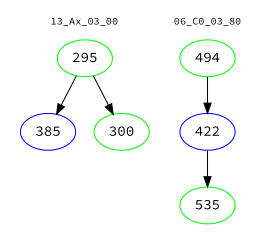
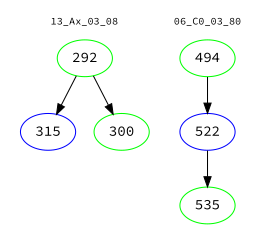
(85, 22) -> (85, 22)
(85, 58) -> (85, 58)
(48, 132) -> (48, 132)
(208, 132) -> (208, 132)
